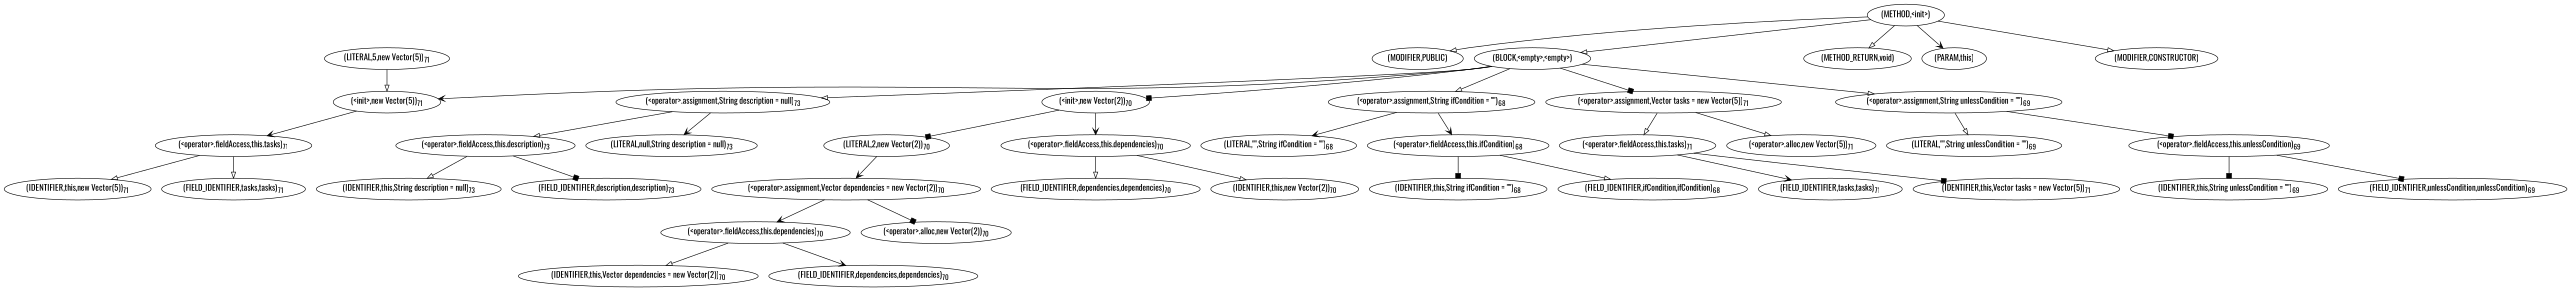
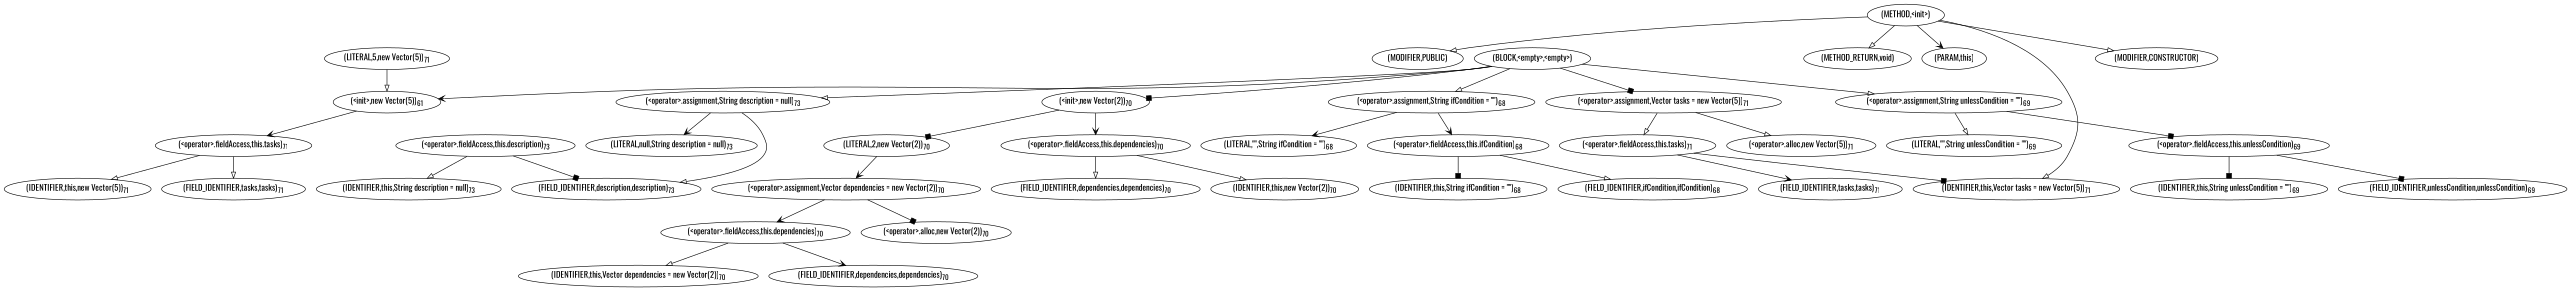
(1729, 36) -> (2051, 70)
(420, 101) -> (420, 101)
(606, 124) -> (752, 165)
